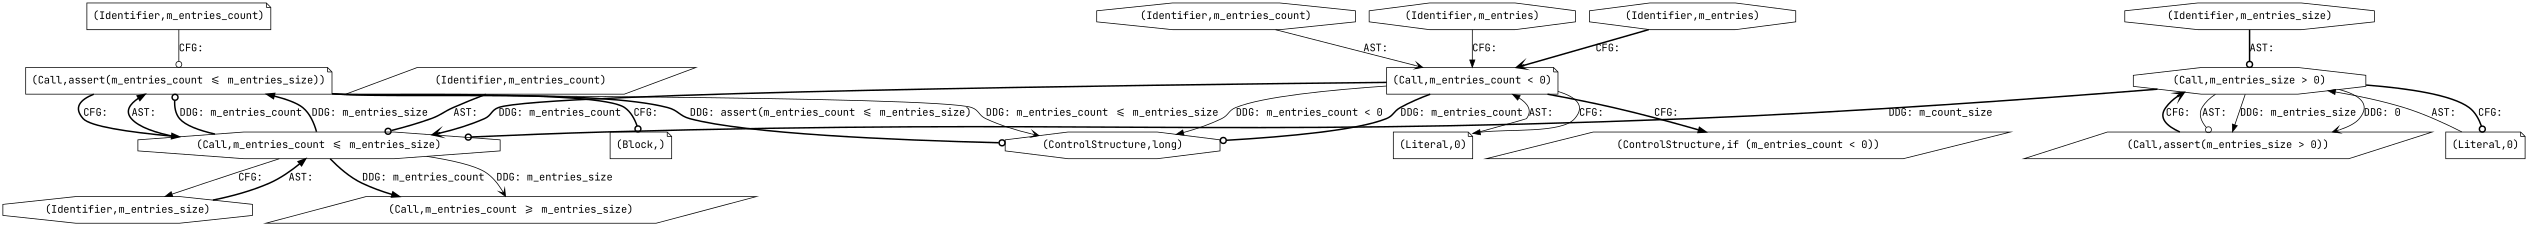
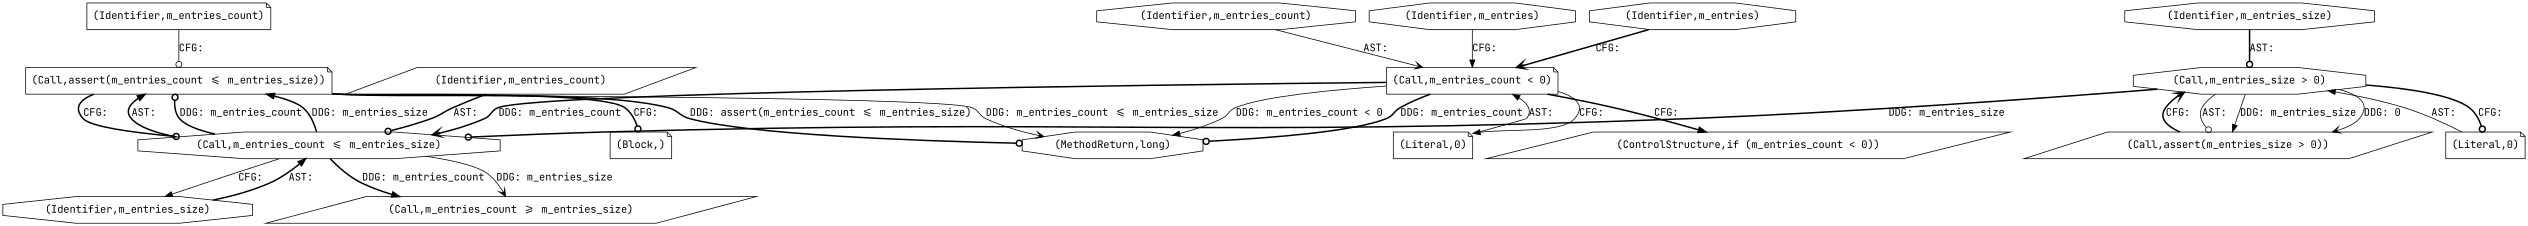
(1941, 113) -> (1947, 113)
(110, 128) -> (111, 128)
(1113, 145) -> (1113, 145)
